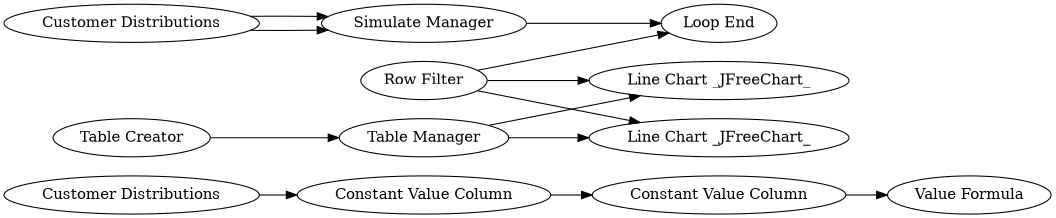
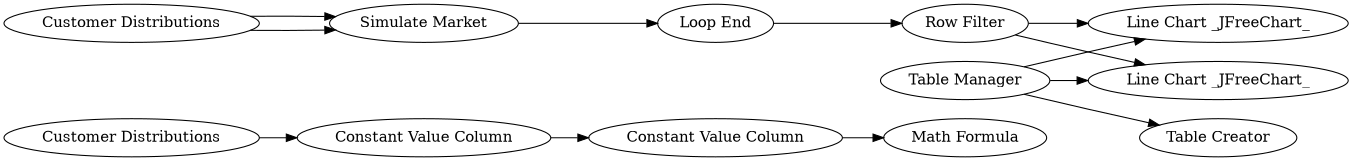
(424, 23) -> (424, 23)
(568, 53) -> (832, 23)
(269, 138) -> (1086, 109)
(969, 195) -> (965, 138)
